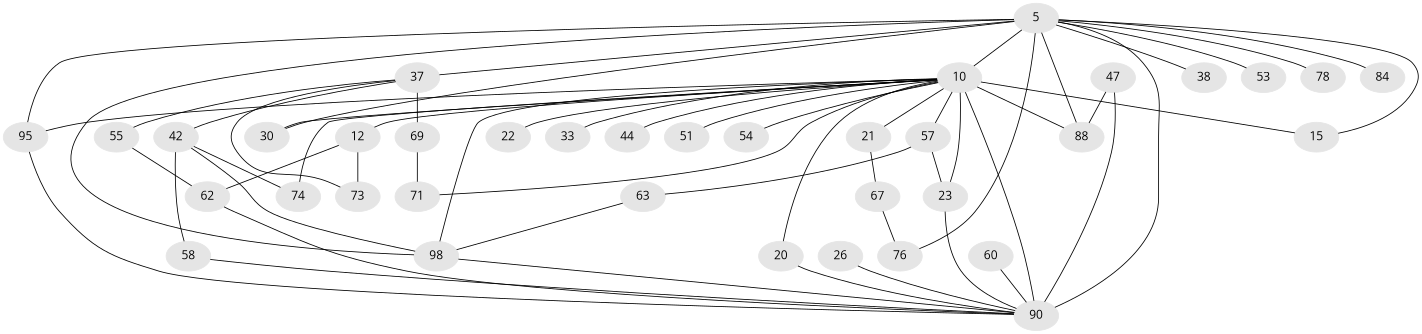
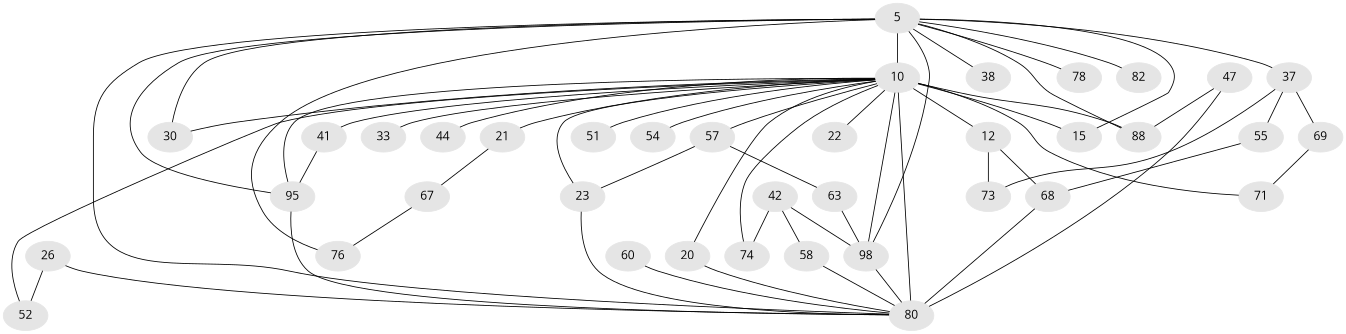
(1264, 78) -> none
(1383, 78) -> (1139, 78)
(294, 101) -> none
none -> (324, 137)
(207, 197) -> (1048, 197)
none -> (26, 316)
(1036, 316) -> (912, 316)
